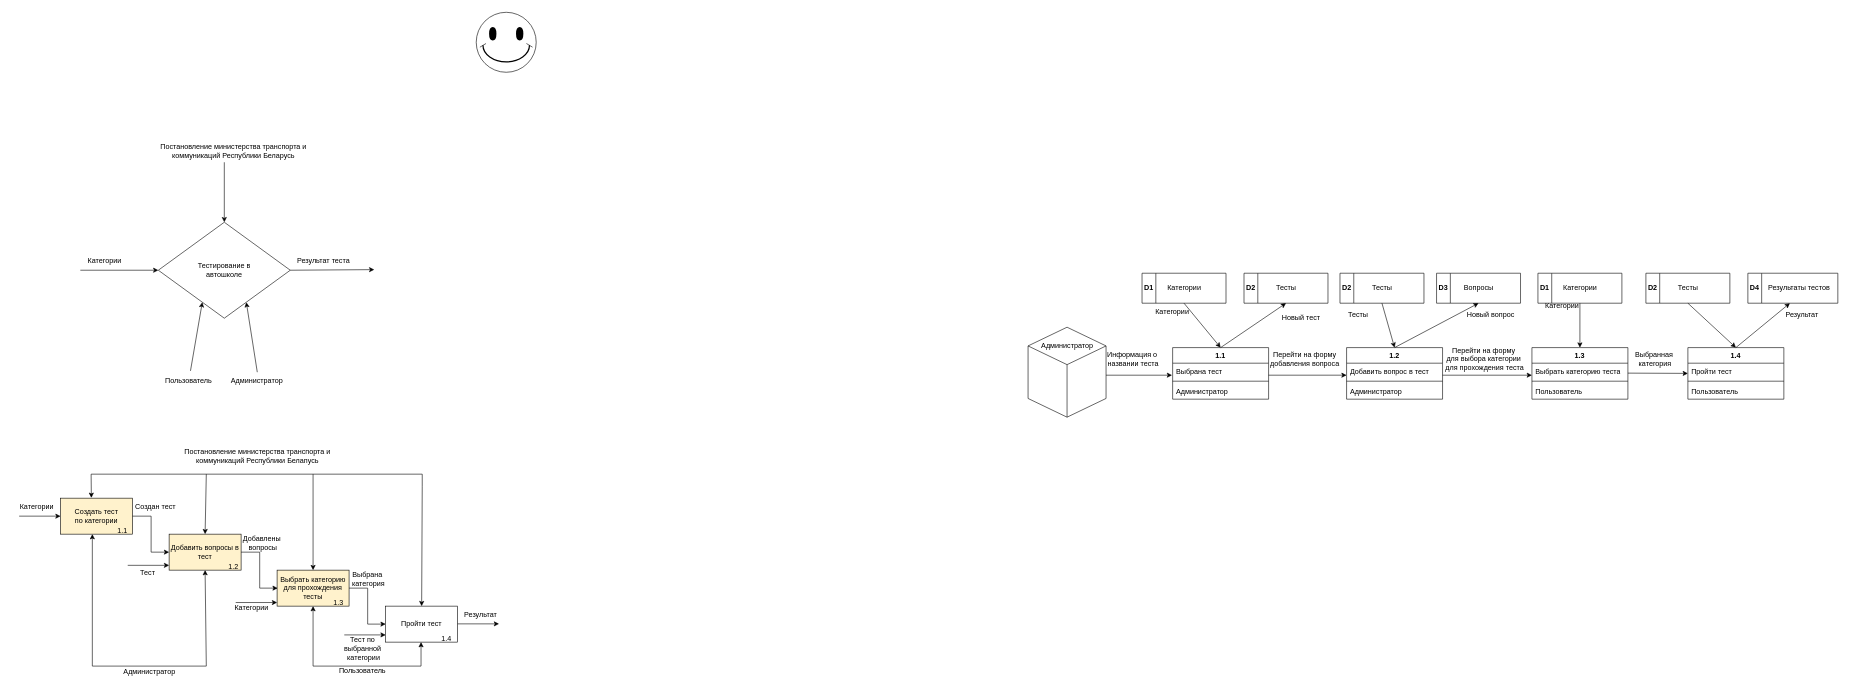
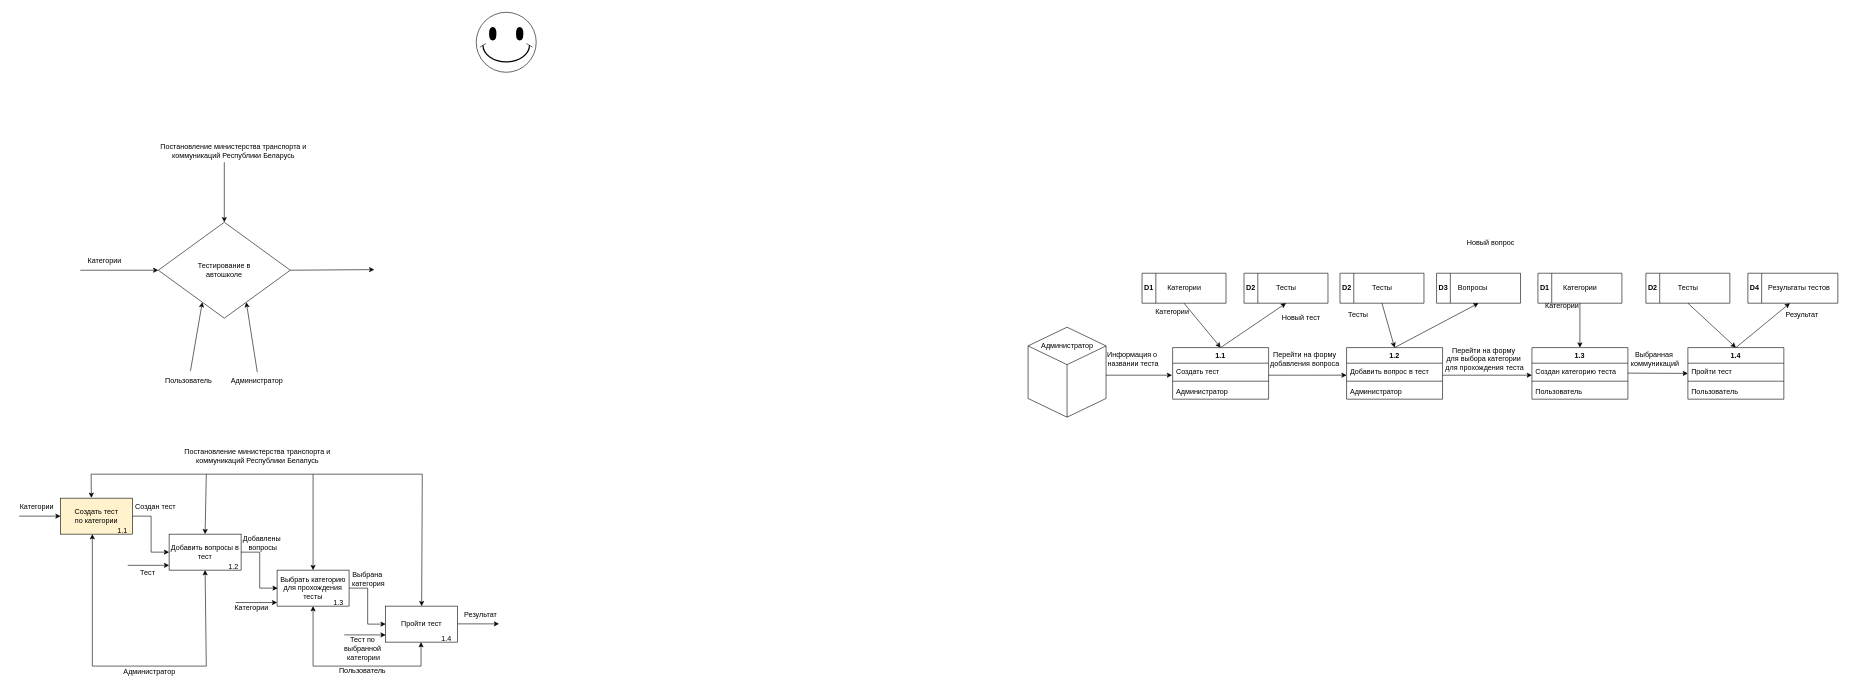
(323, 261) -> none
(1479, 288) -> (1473, 288)
(1491, 315) -> (1491, 243)
(1655, 360) -> (1655, 360)
(1200, 372) -> (1200, 372)
(1580, 372) -> (1578, 372)
(205, 552) -> (205, 552)
(313, 588) -> (313, 588)
